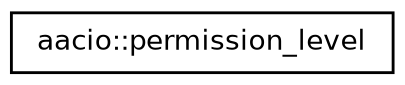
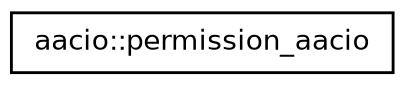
(202, 43) -> (202, 43)
